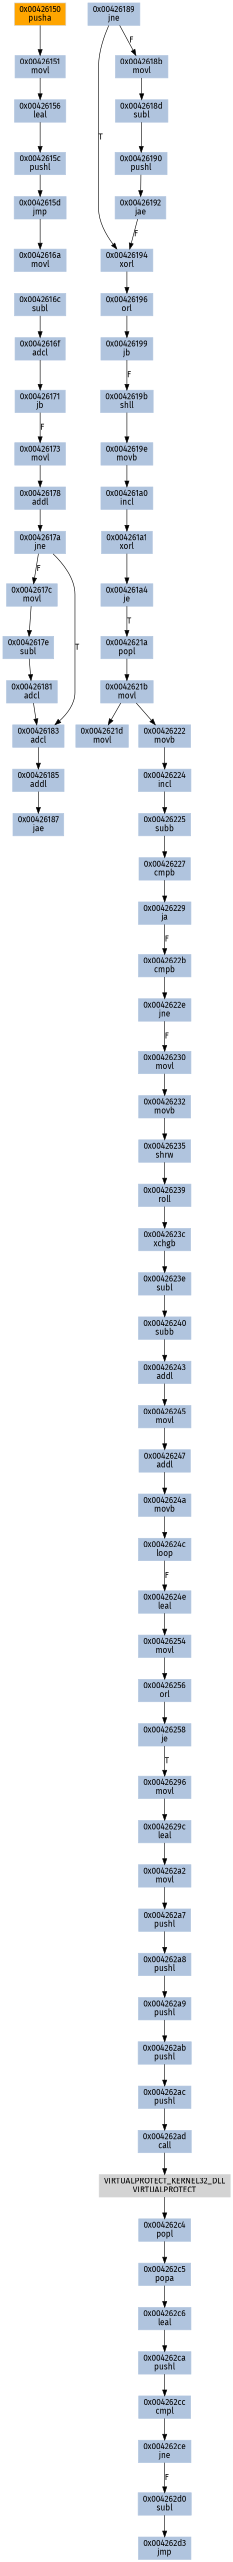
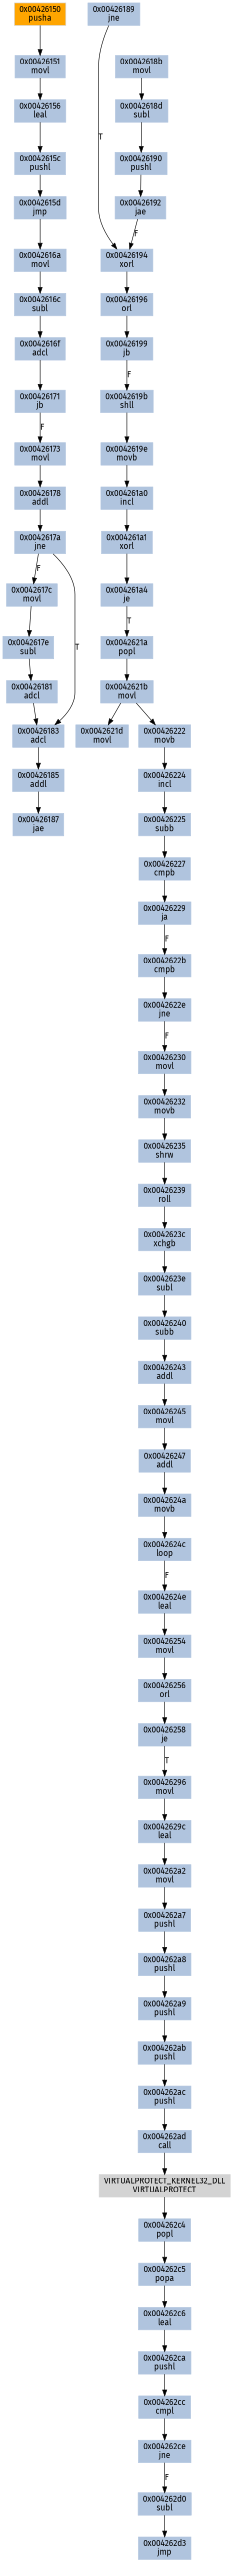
(126, 38) -> none
none -> (40, 279)
